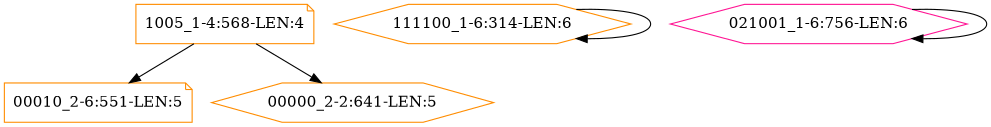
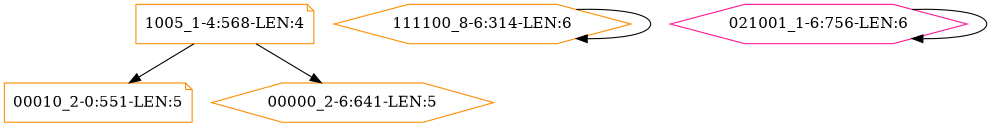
(483, 24) -> (483, 24)
(98, 103) -> (98, 103)
(353, 103) -> (353, 103)
